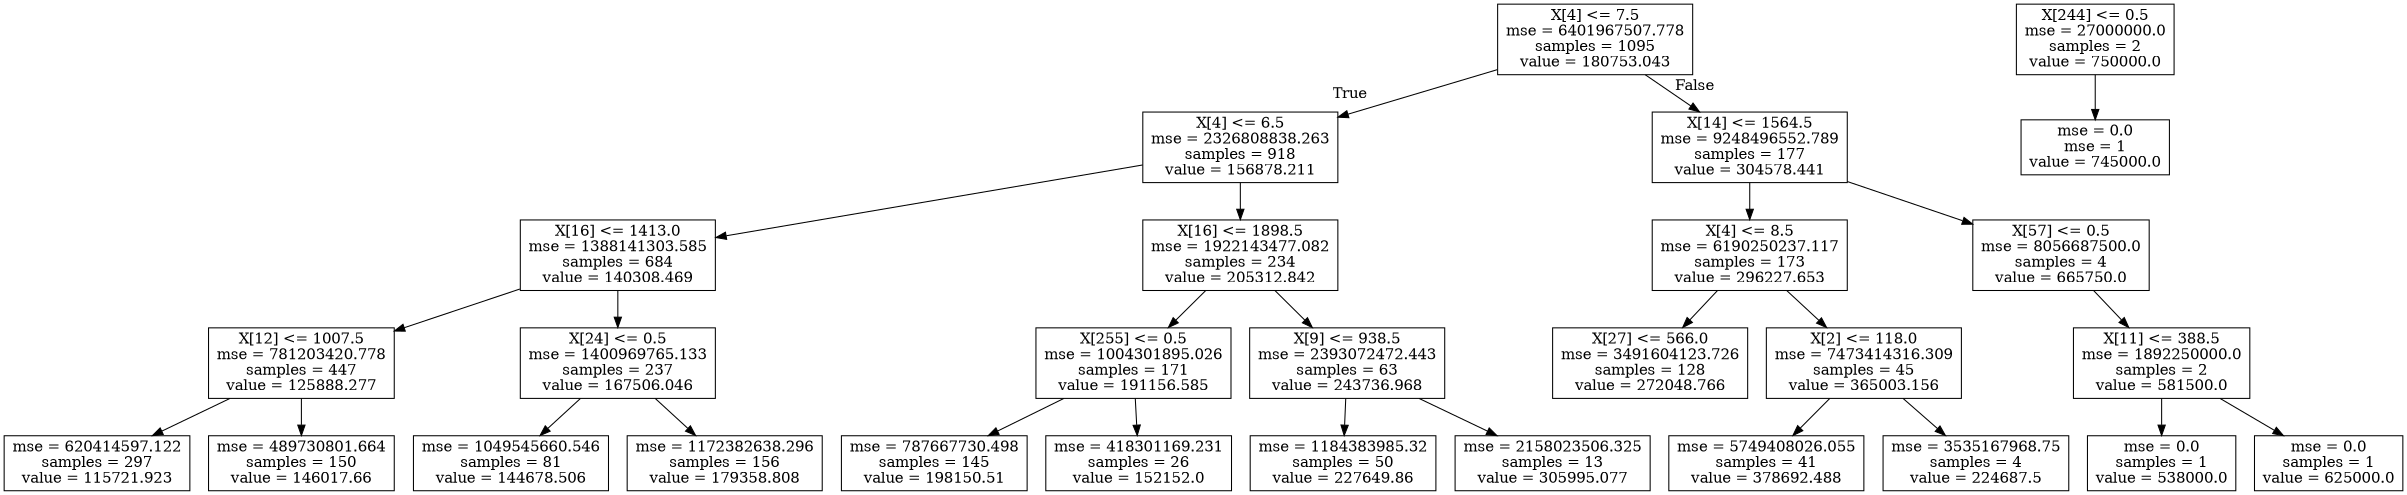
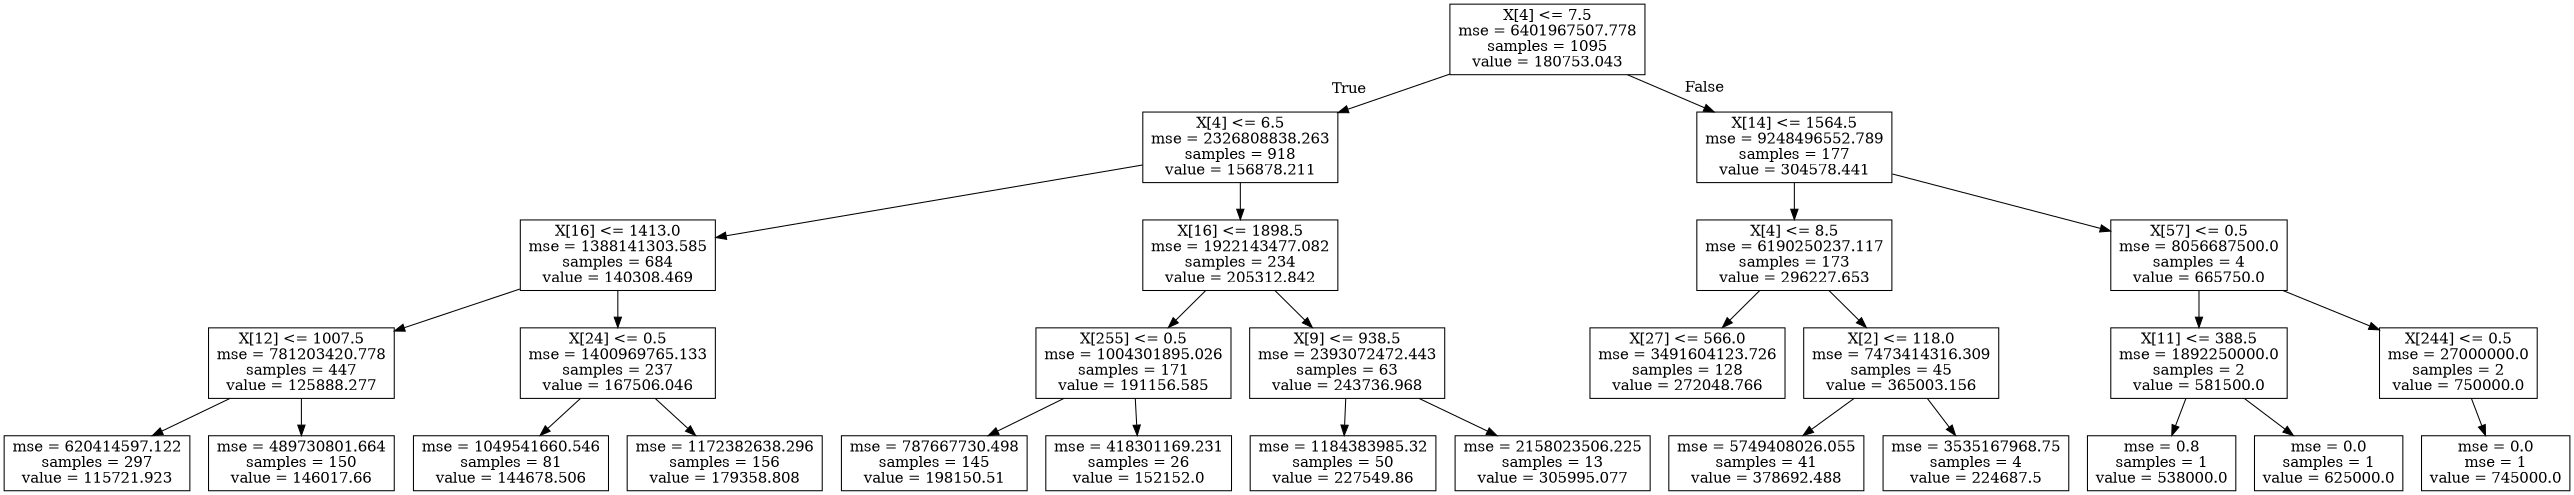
none -> (2326, 308)
(511, 463) -> (511, 463)
(1343, 463) -> (1343, 463)
(1553, 463) -> (1553, 463)
(2162, 463) -> (2162, 463)
